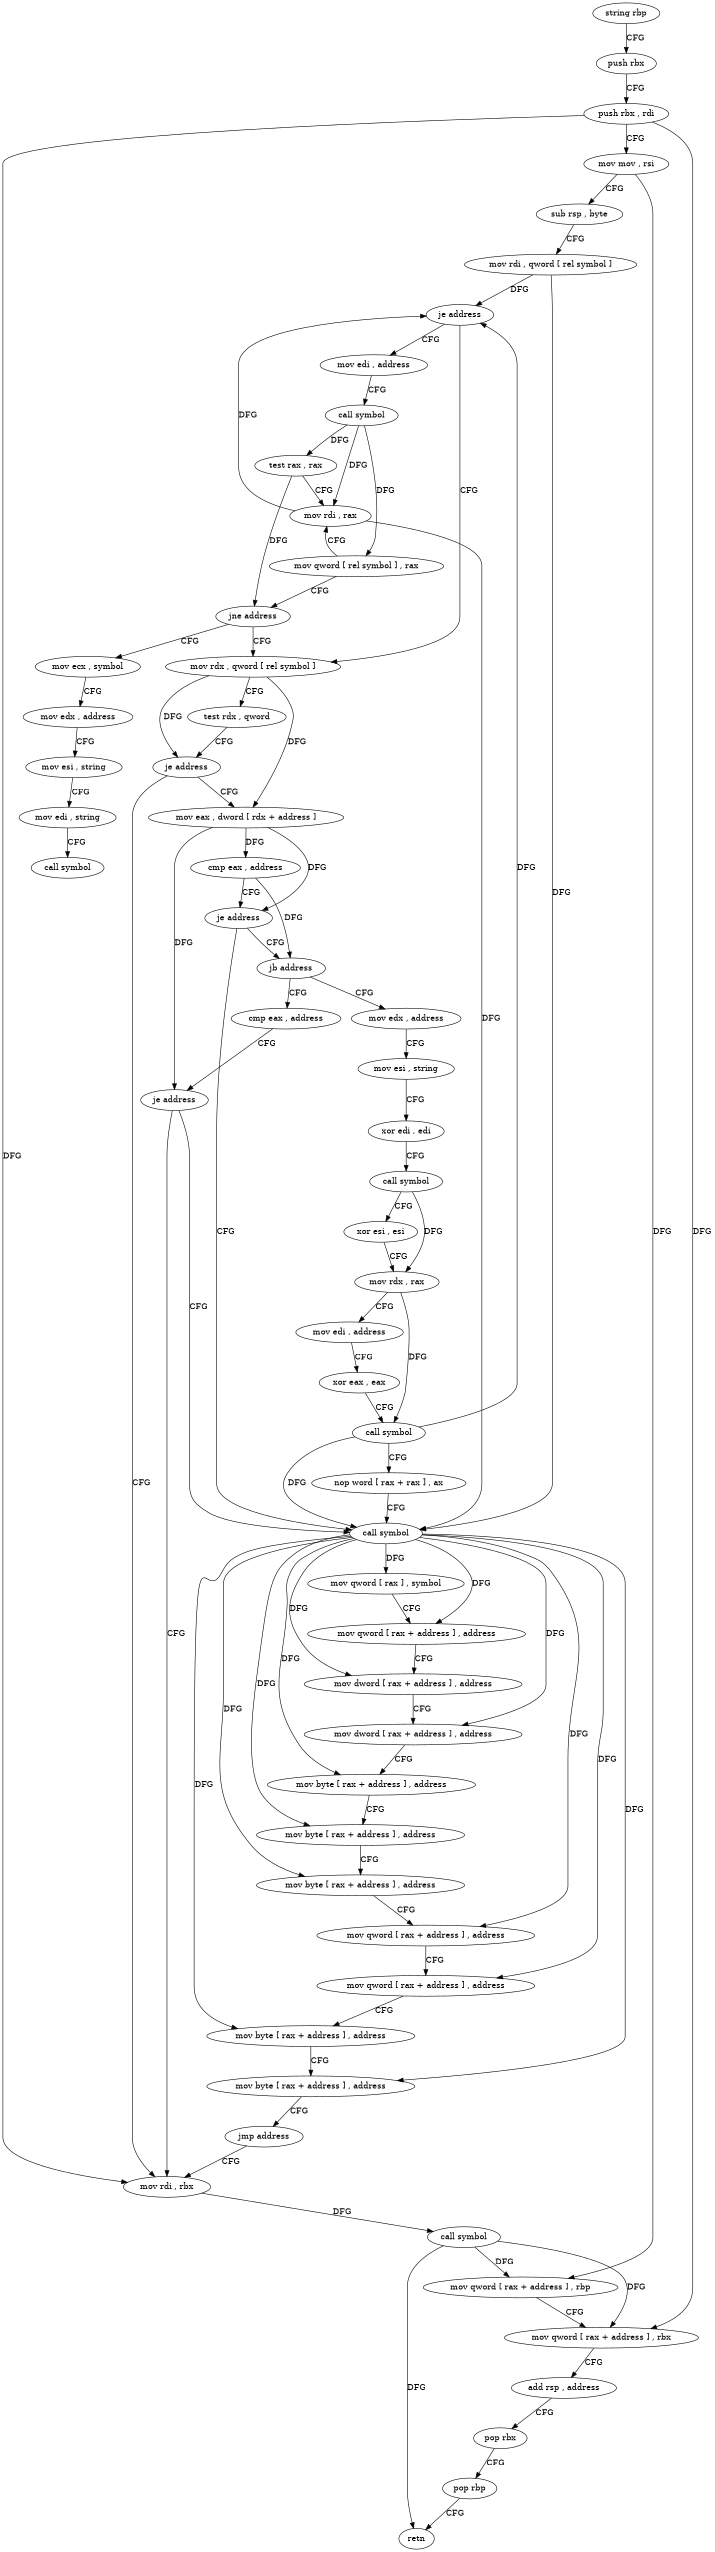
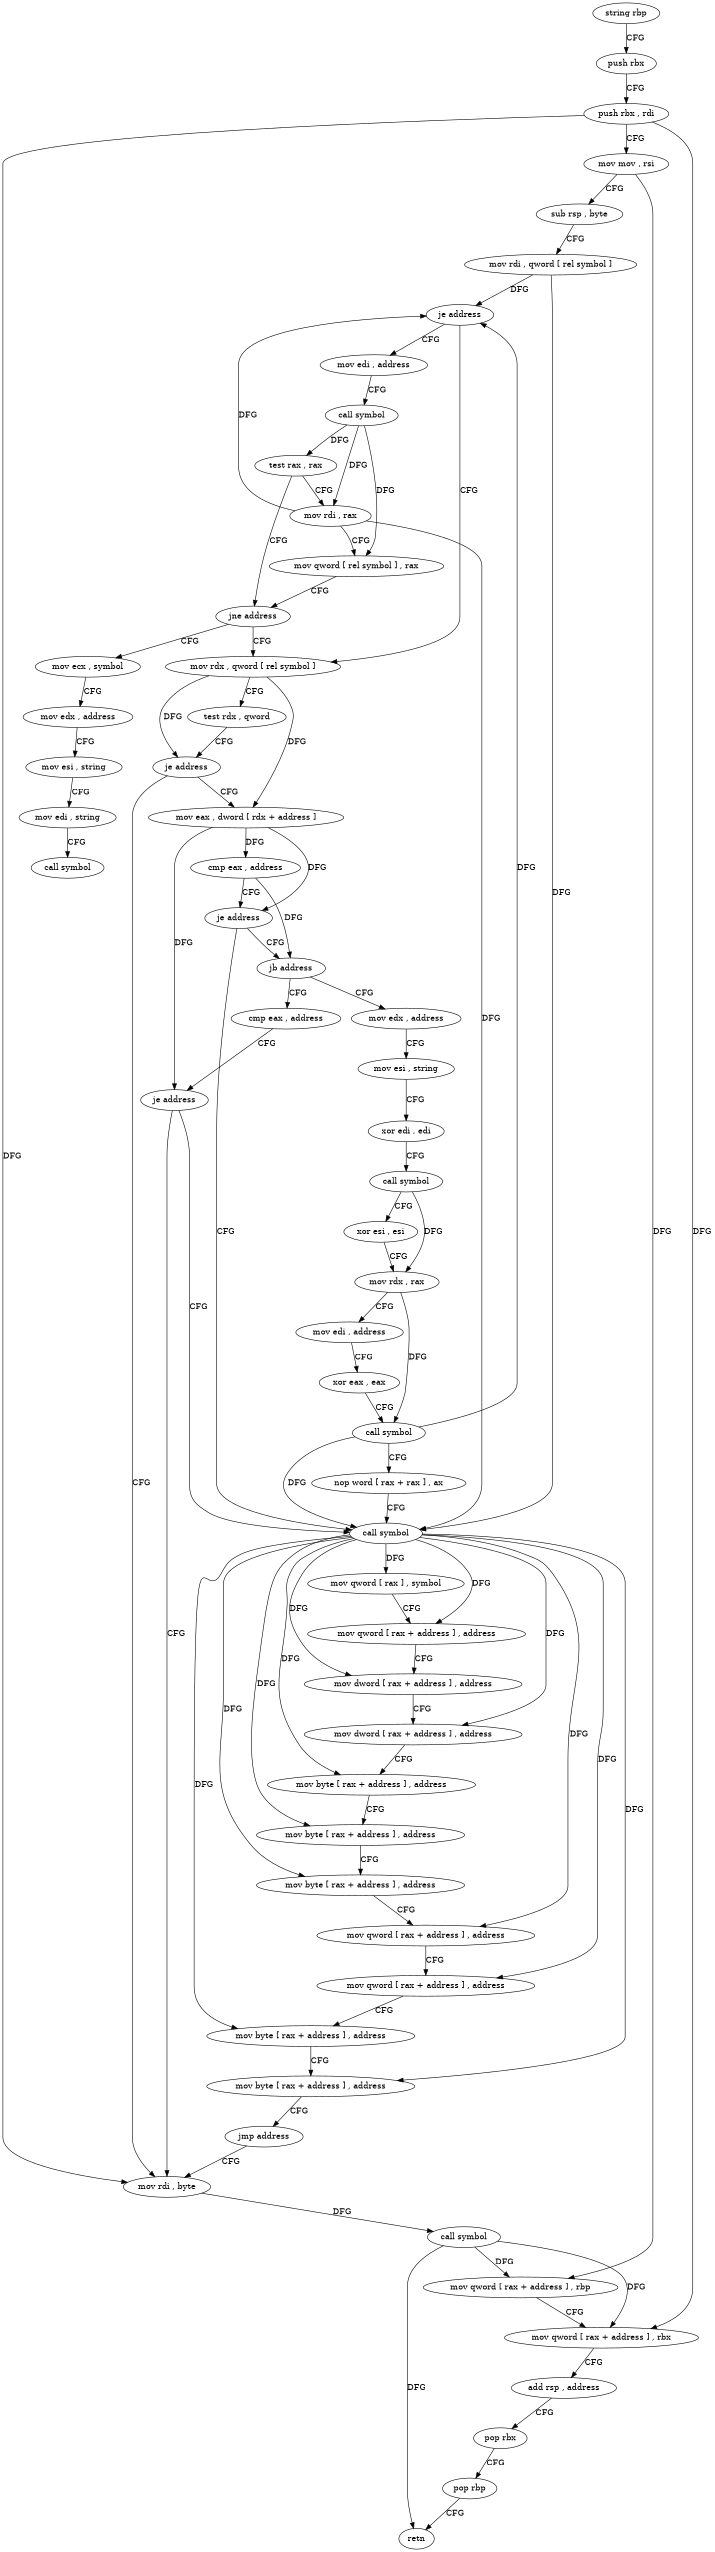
(279, 541) -> (279, 541)
(328, 546) -> (349, 537)
(167, 2187) -> (167, 2187)
